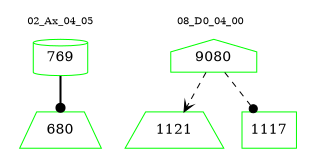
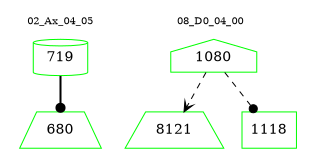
(60, 57) -> (60, 57)
(214, 57) -> (214, 57)
(174, 130) -> (174, 130)
(269, 130) -> (269, 130)
